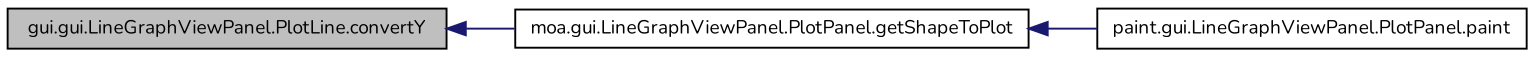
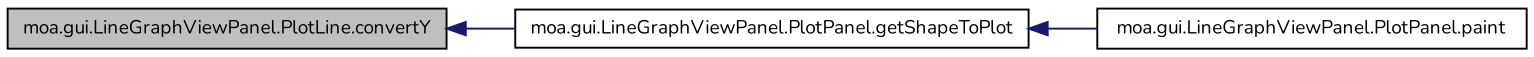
(227, 29) -> (227, 29)
(1312, 29) -> (1312, 29)
